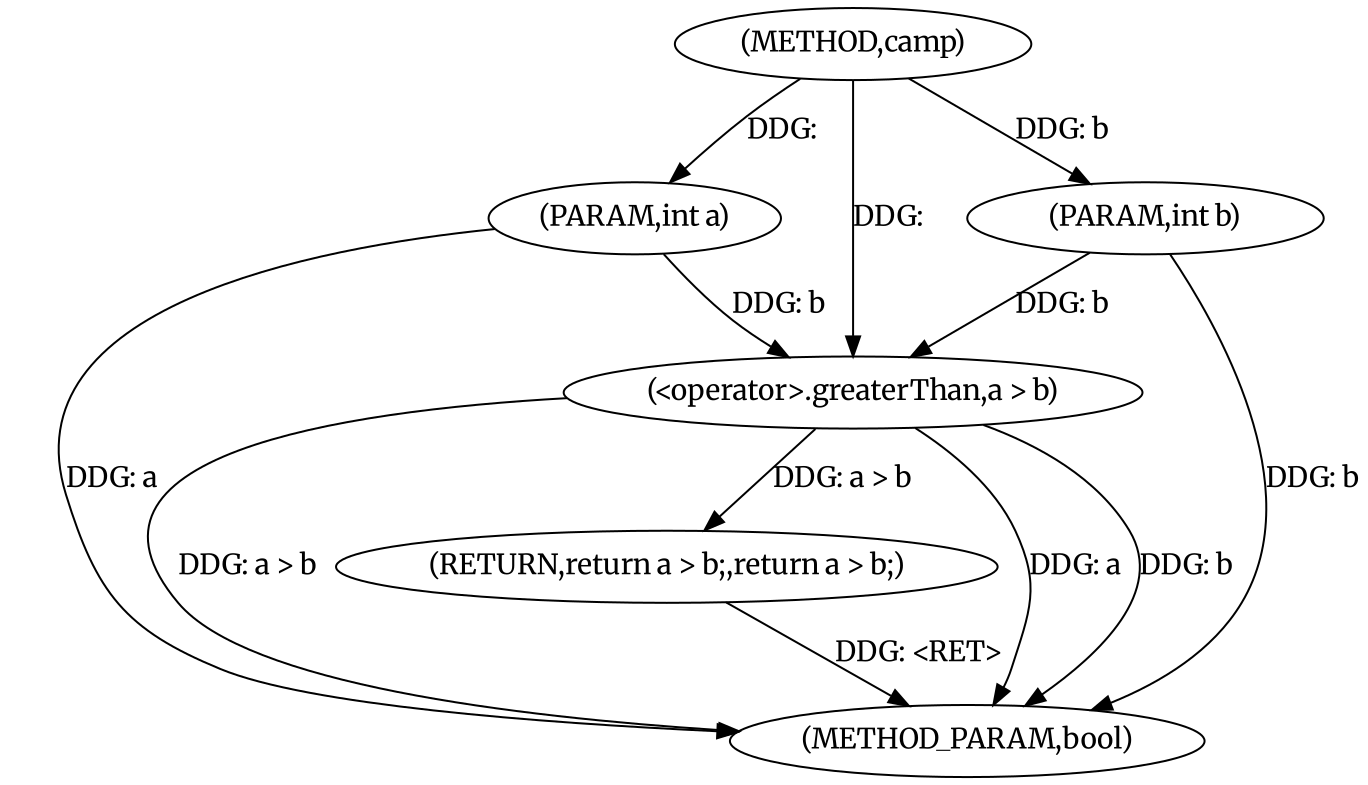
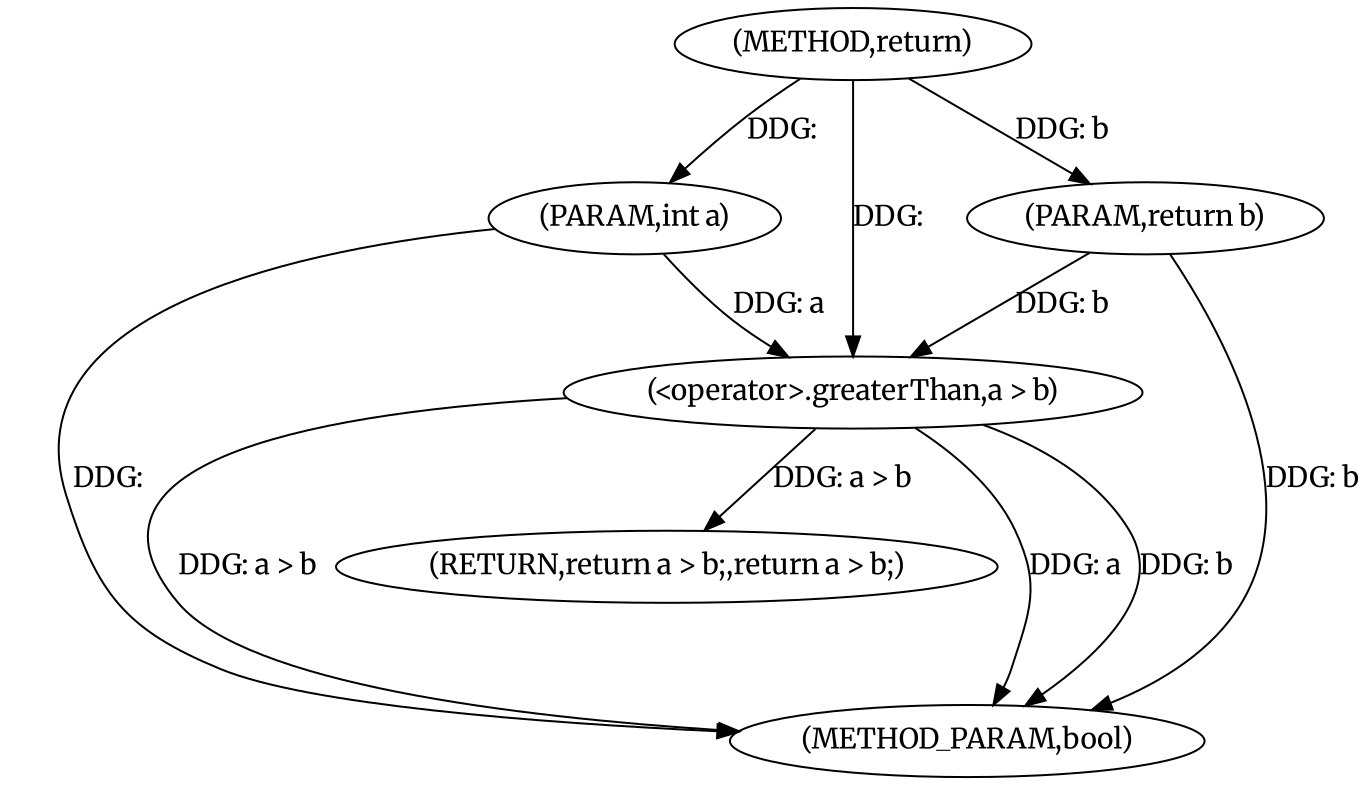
(853, 44) -> (853, 44)
(1145, 218) -> (1145, 218)
(779, 305) -> (779, 305)
(112, 480) -> (112, 480)
(809, 649) -> none
